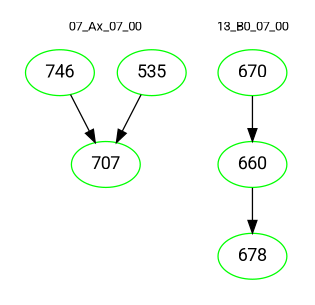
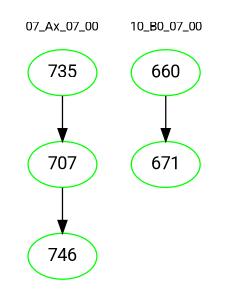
(253, 27) -> (166, 27)
(152, 73) -> (62, 73)
(252, 73) -> none
(80, 113) -> (62, 204)
(252, 256) -> (166, 164)
